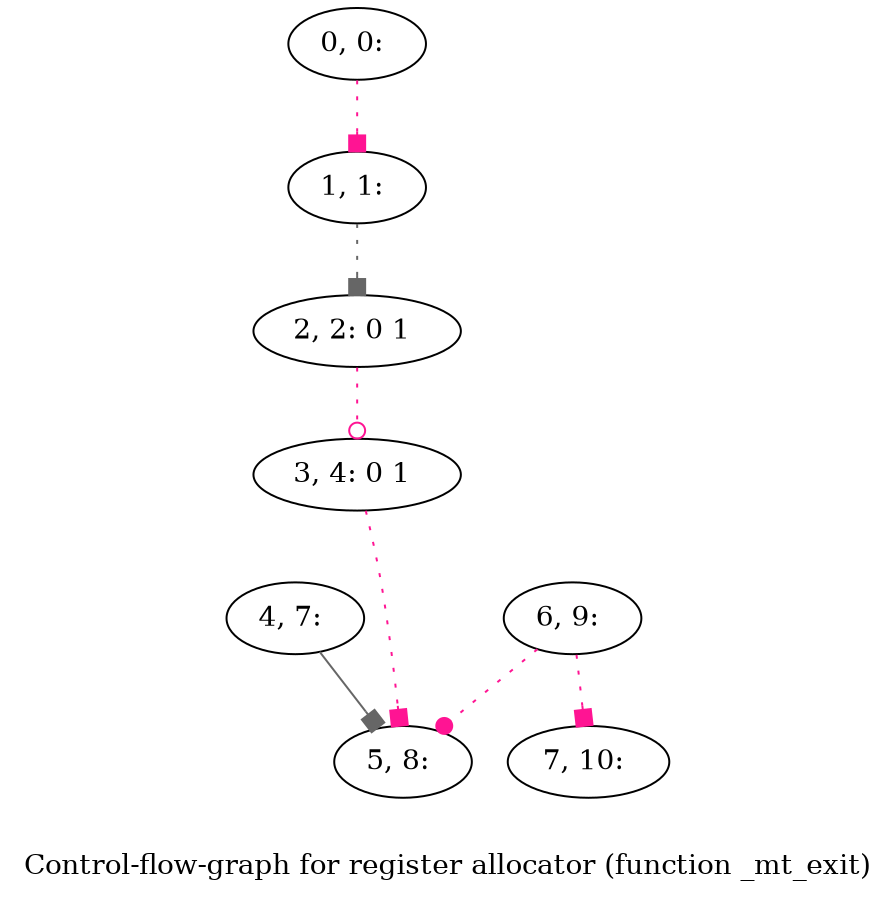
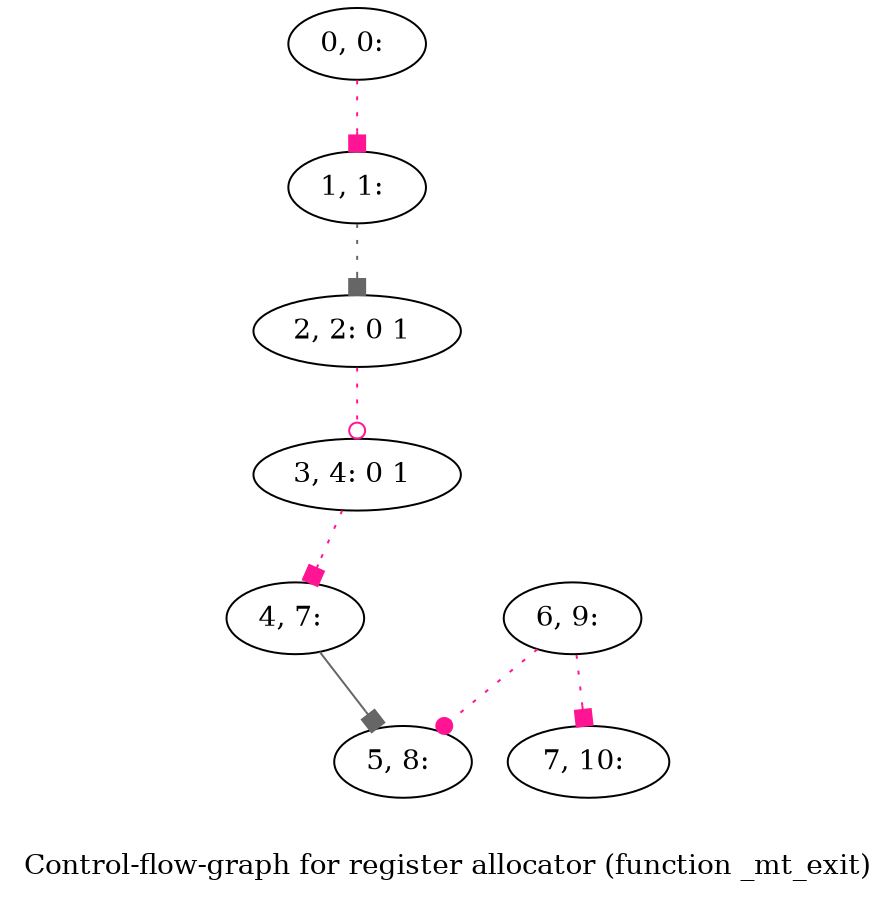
(385, 608) -> (330, 537)
